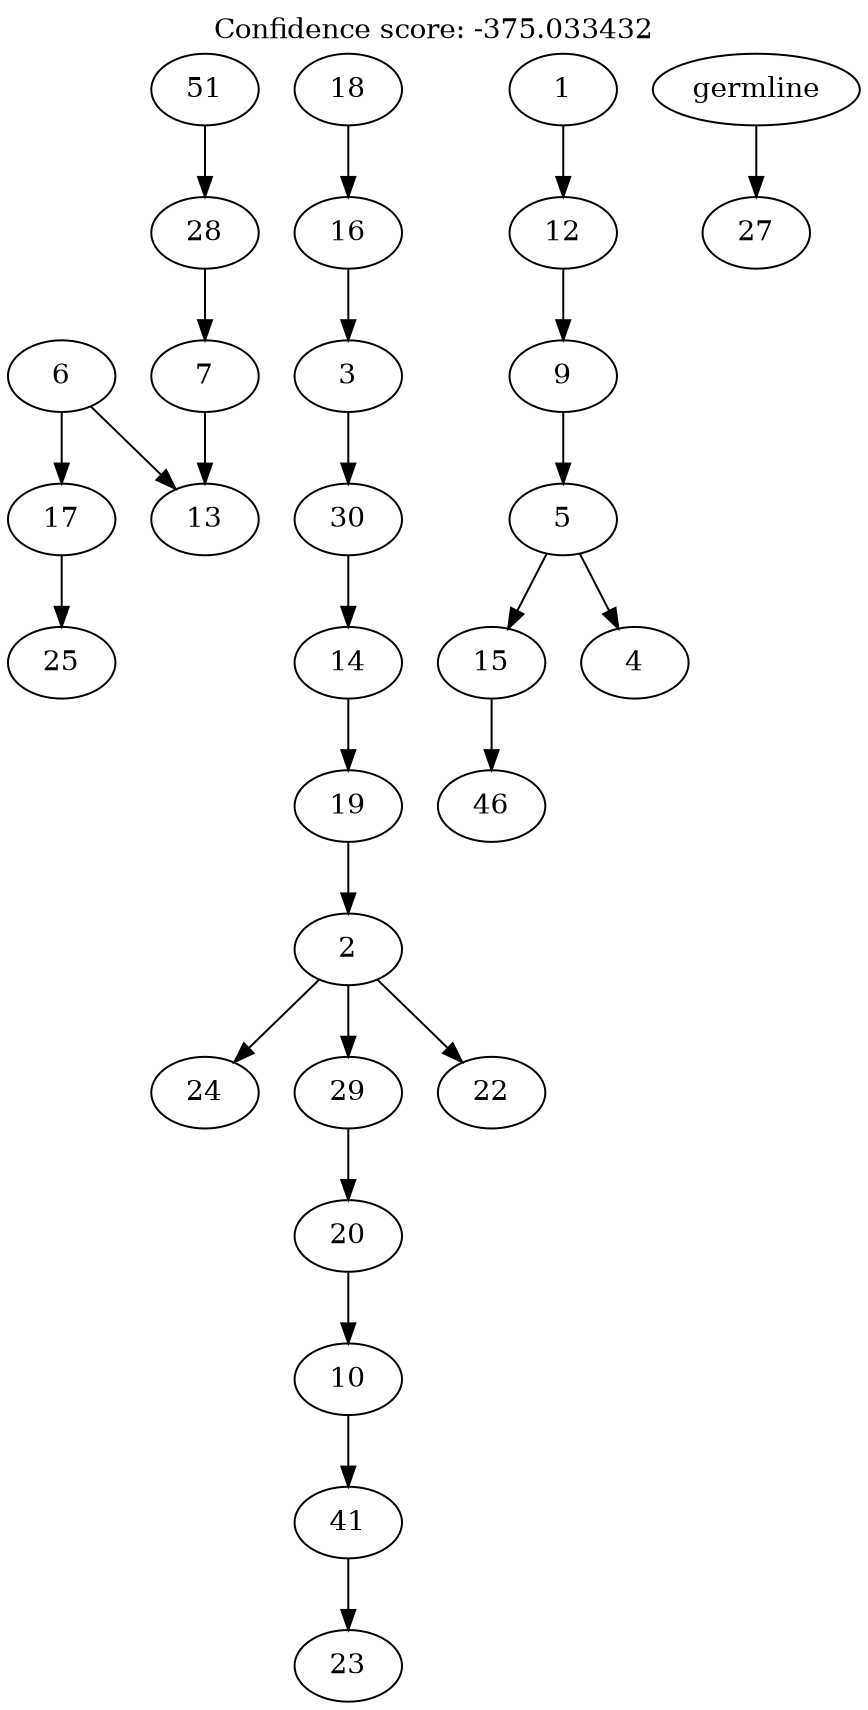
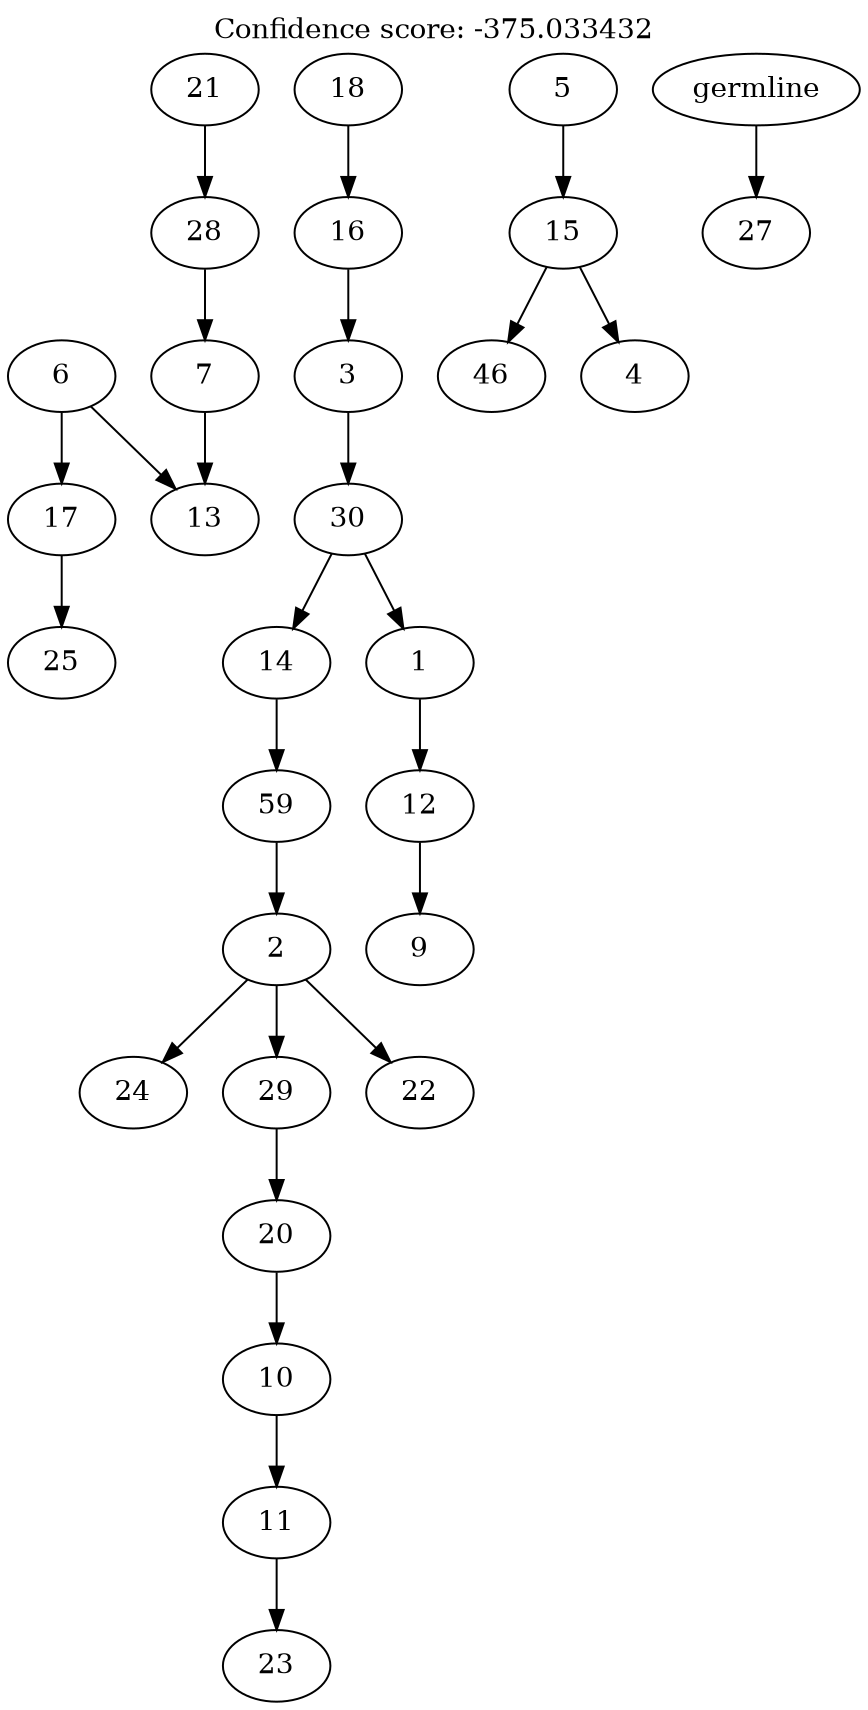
(205, 90) -> (205, 90)
(563, 438) -> none
none -> (380, 582)
(594, 582) -> (594, 296)
(348, 806) -> (277, 806)
(348, 1523) -> (277, 1523)
